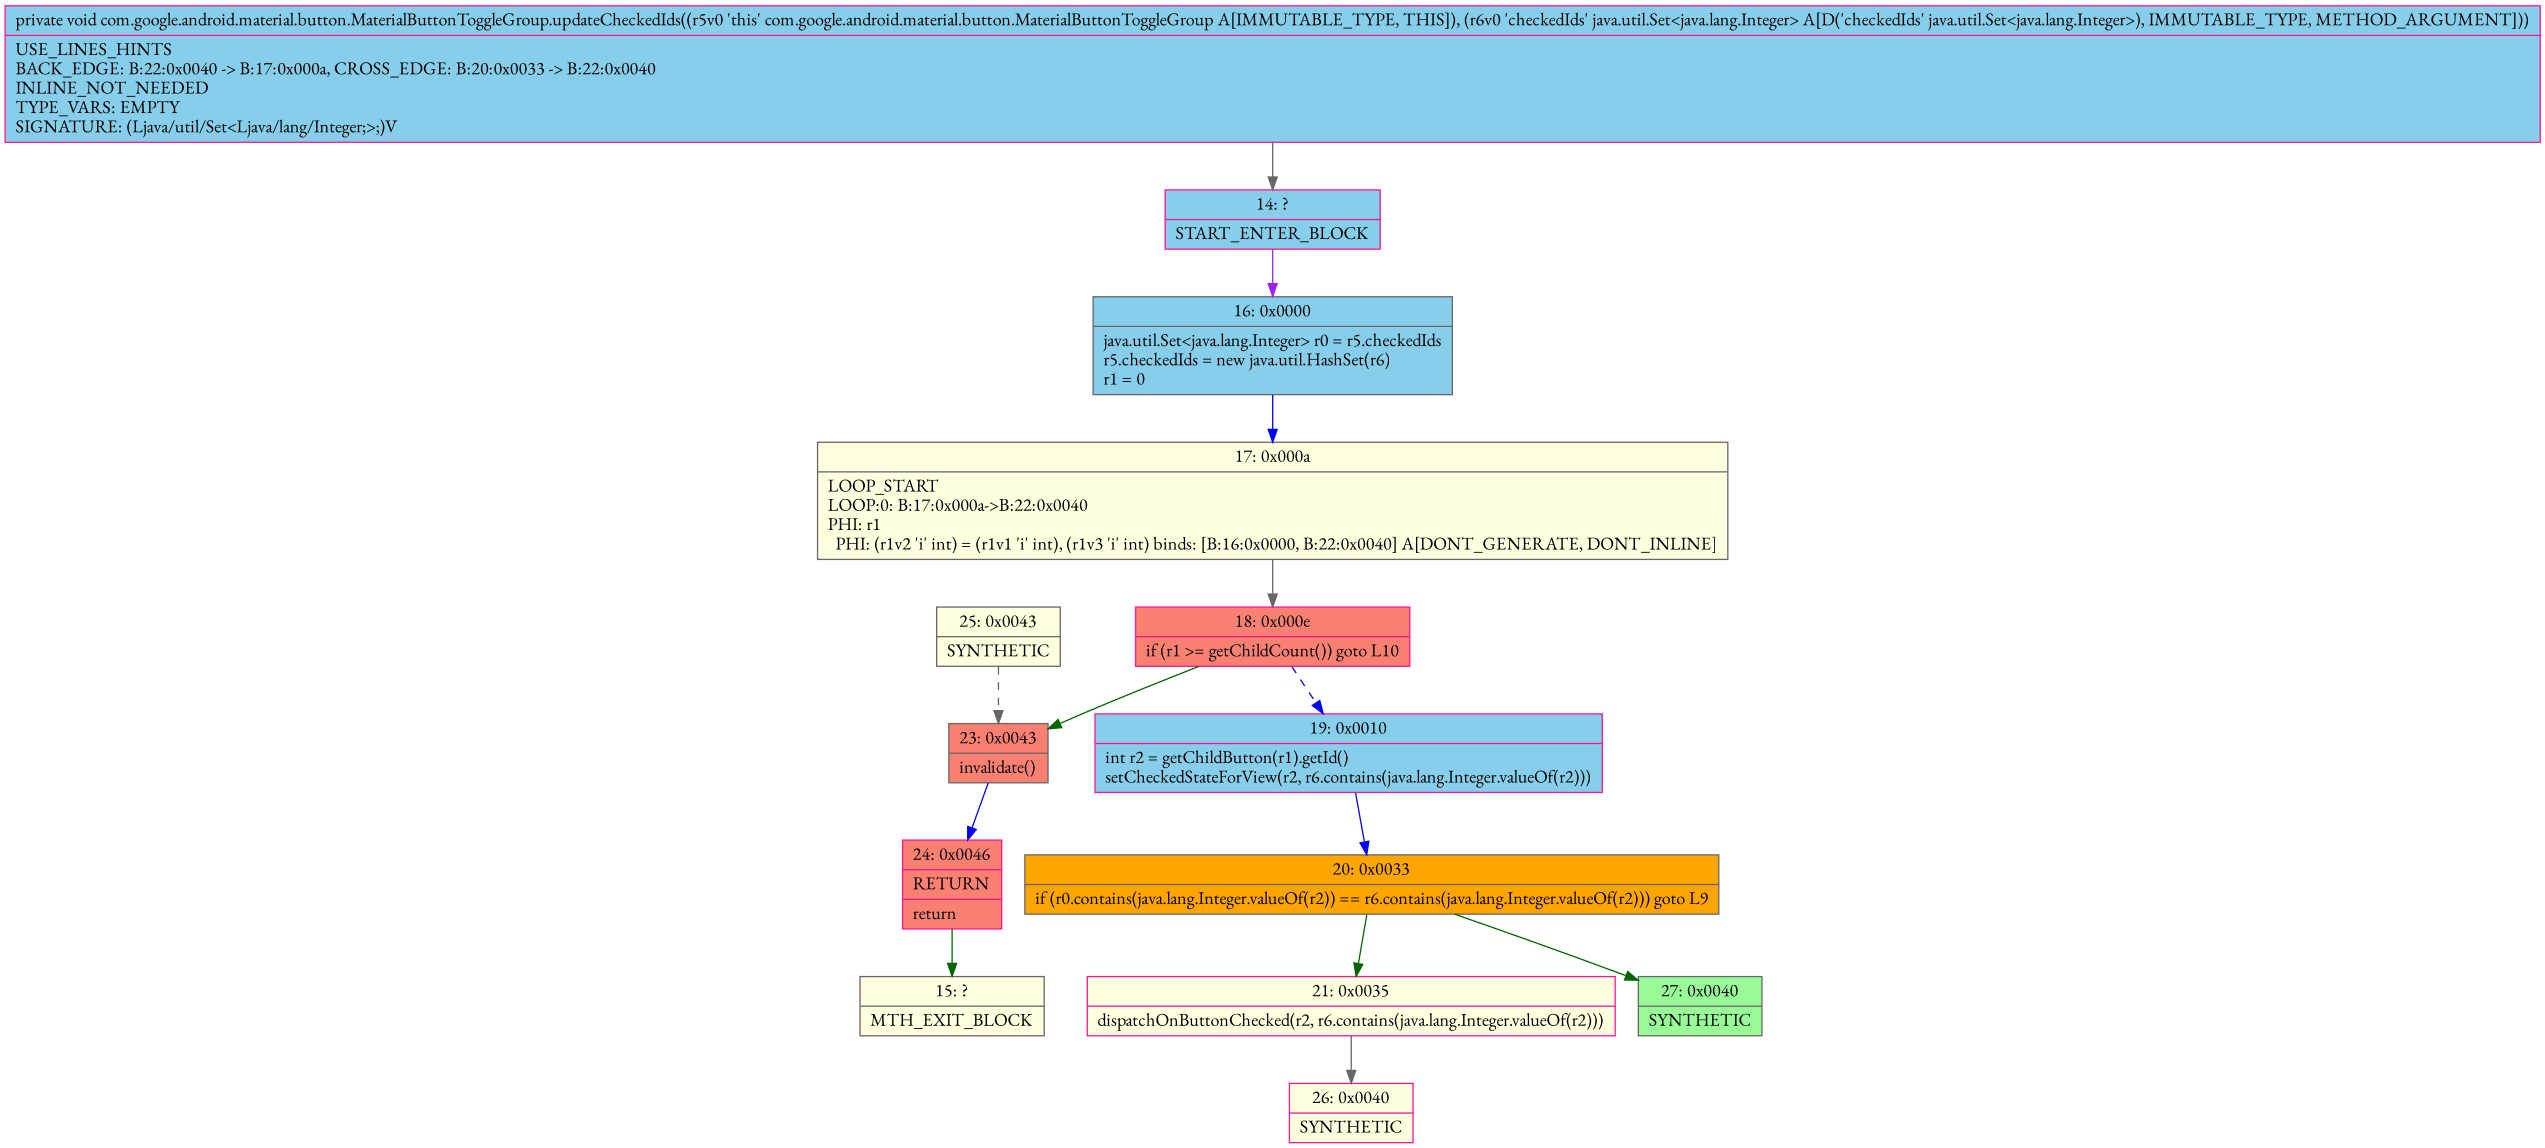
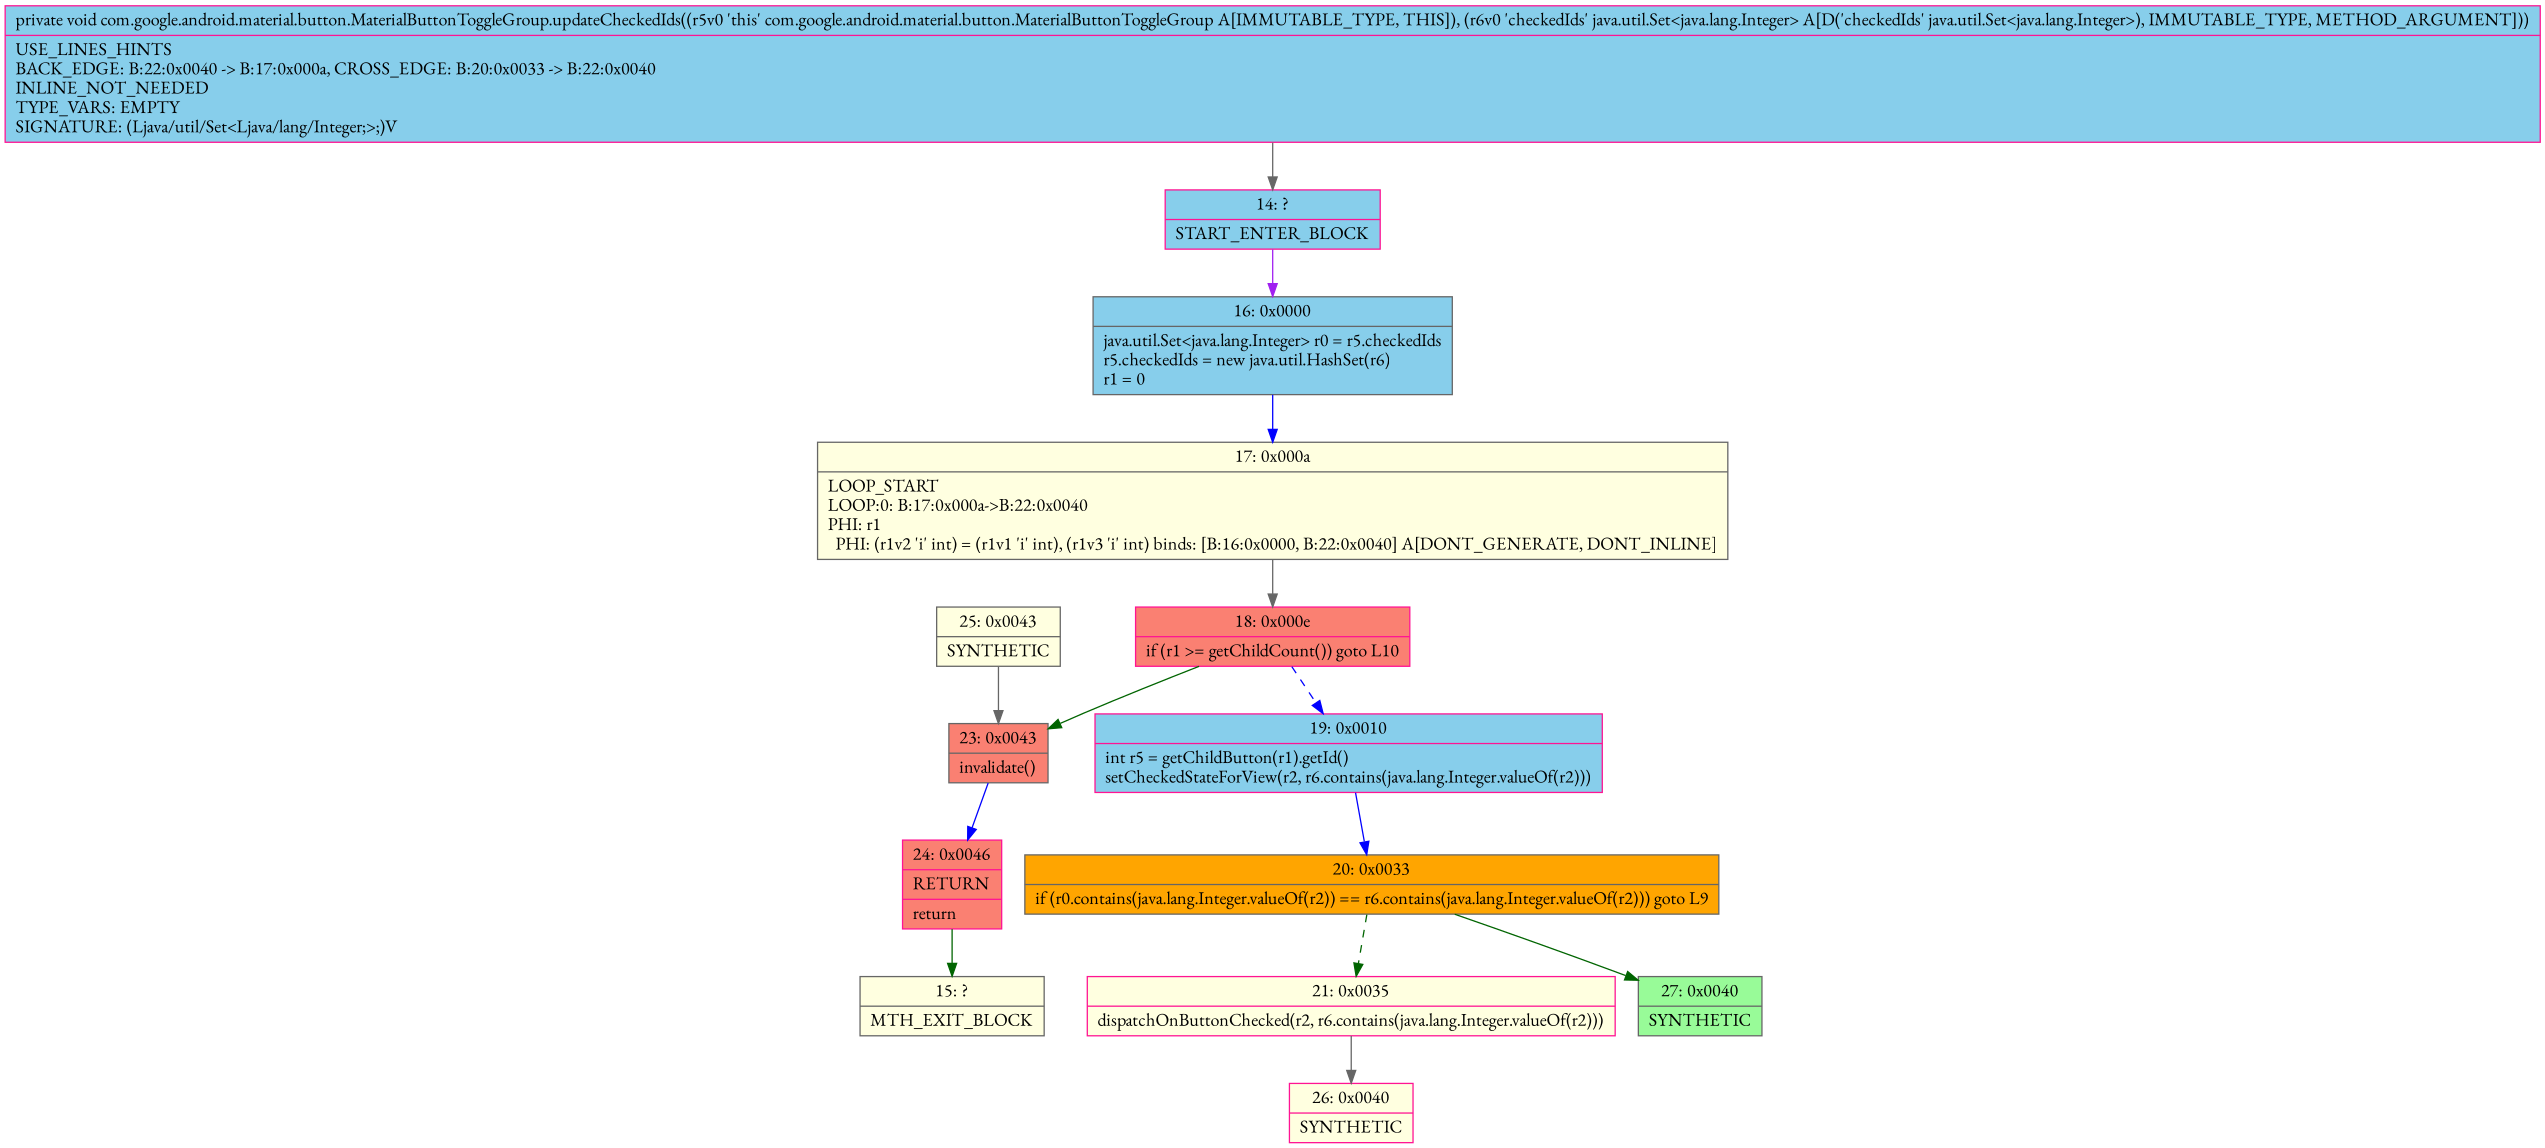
(998, 688) -> (998, 688)
(1228, 758) -> (1228, 758)
(1363, 939) -> (1363, 939)
